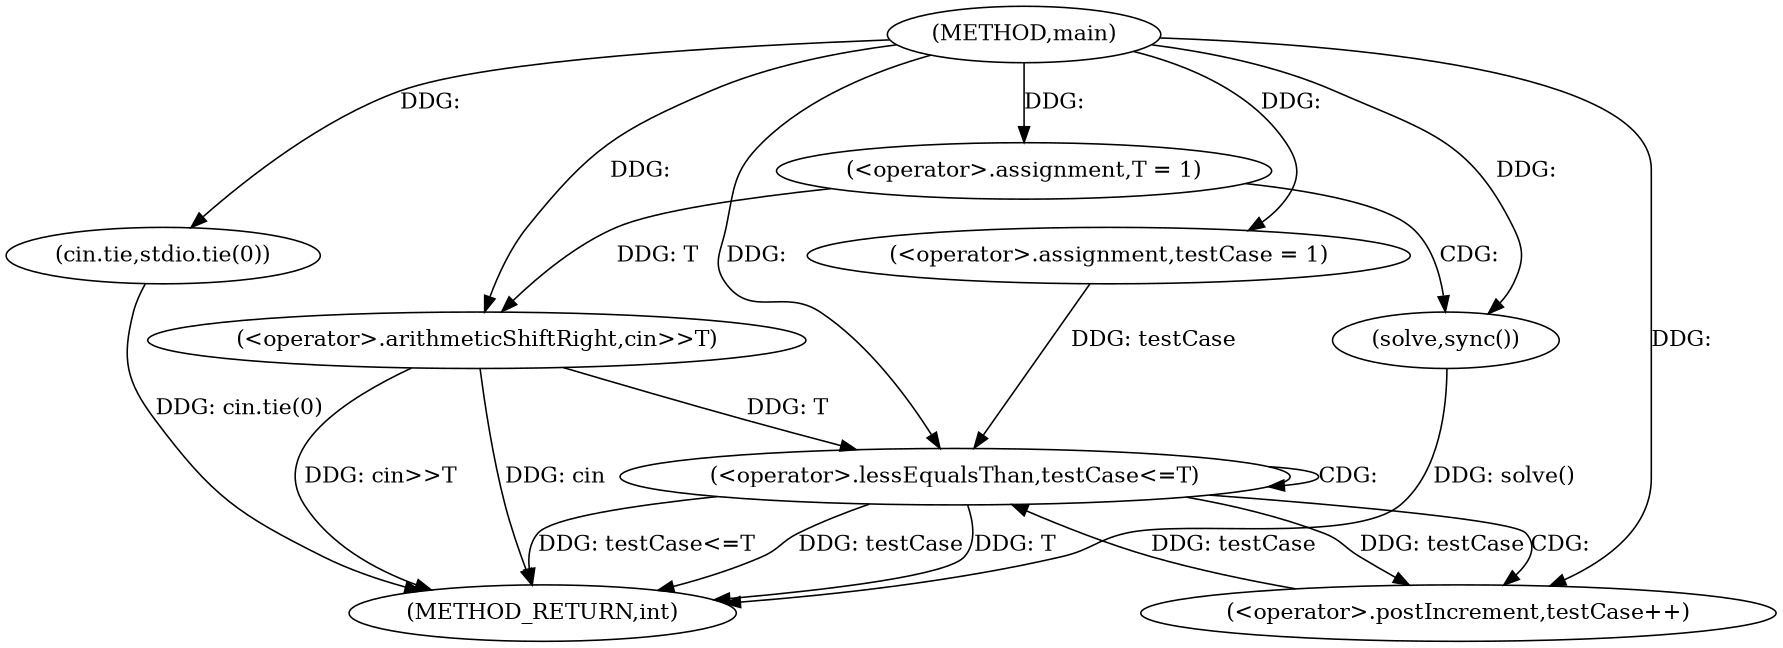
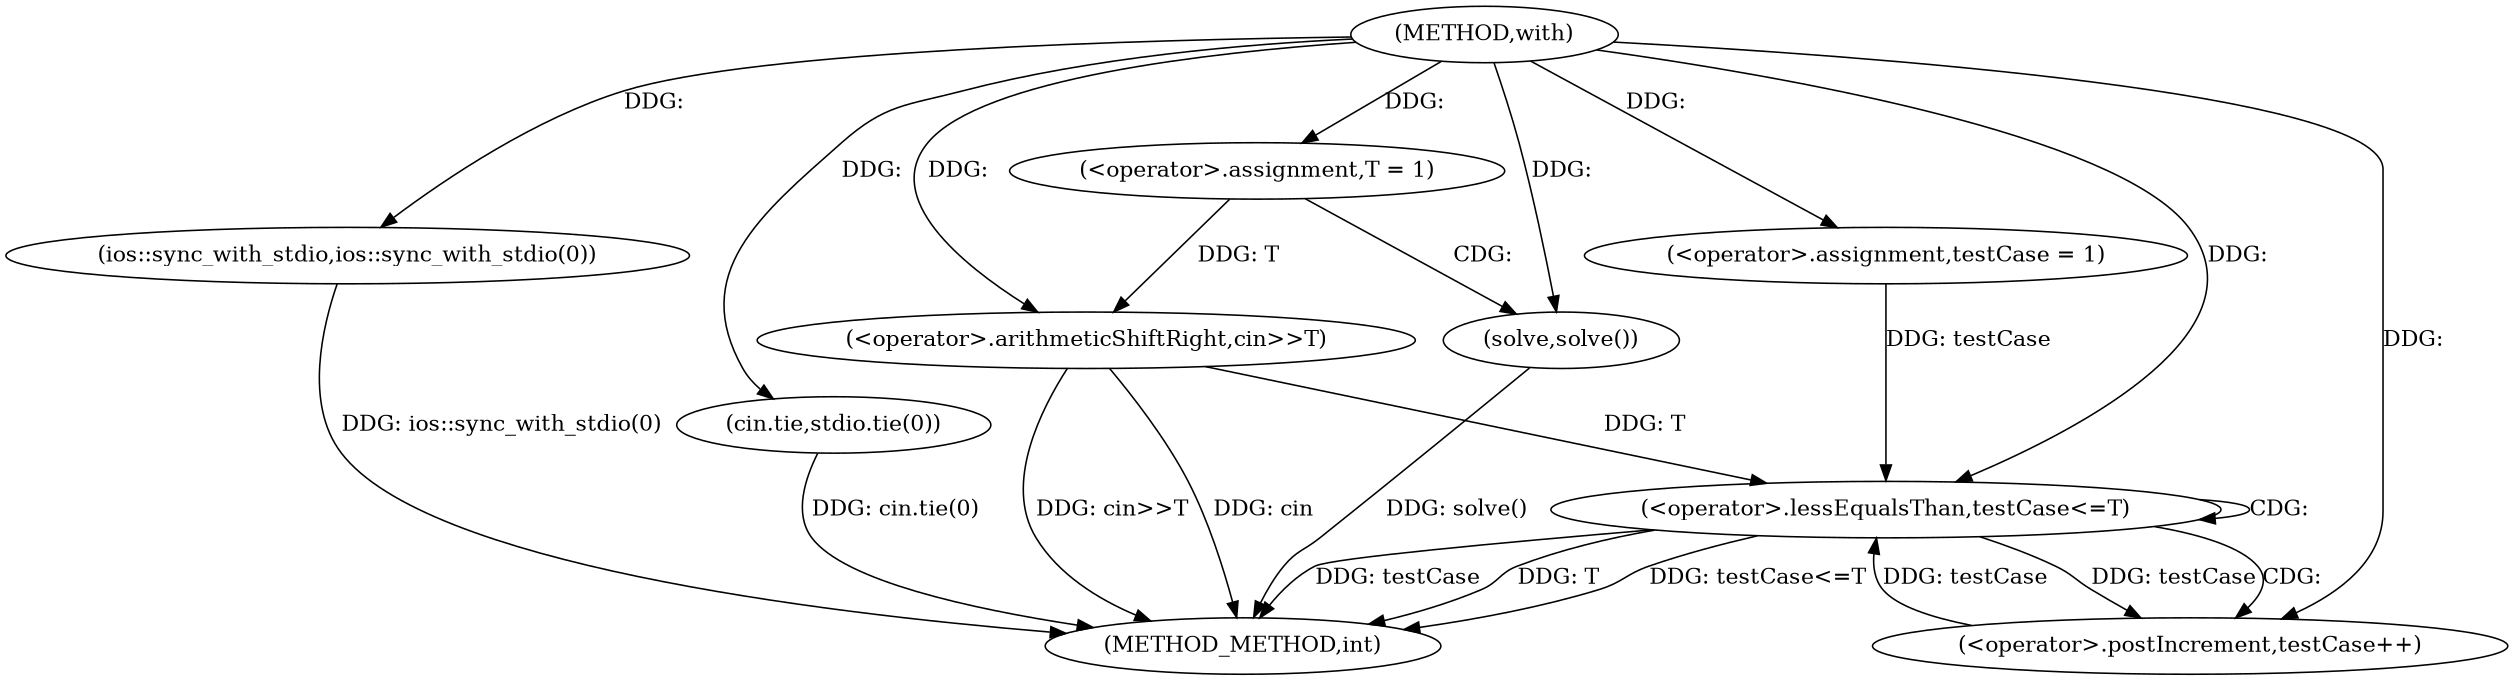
(1024, 34) -> (1485, 34)
none -> (348, 256)
(1446, 340) -> (1561, 340)
(543, 613) -> (1243, 646)
